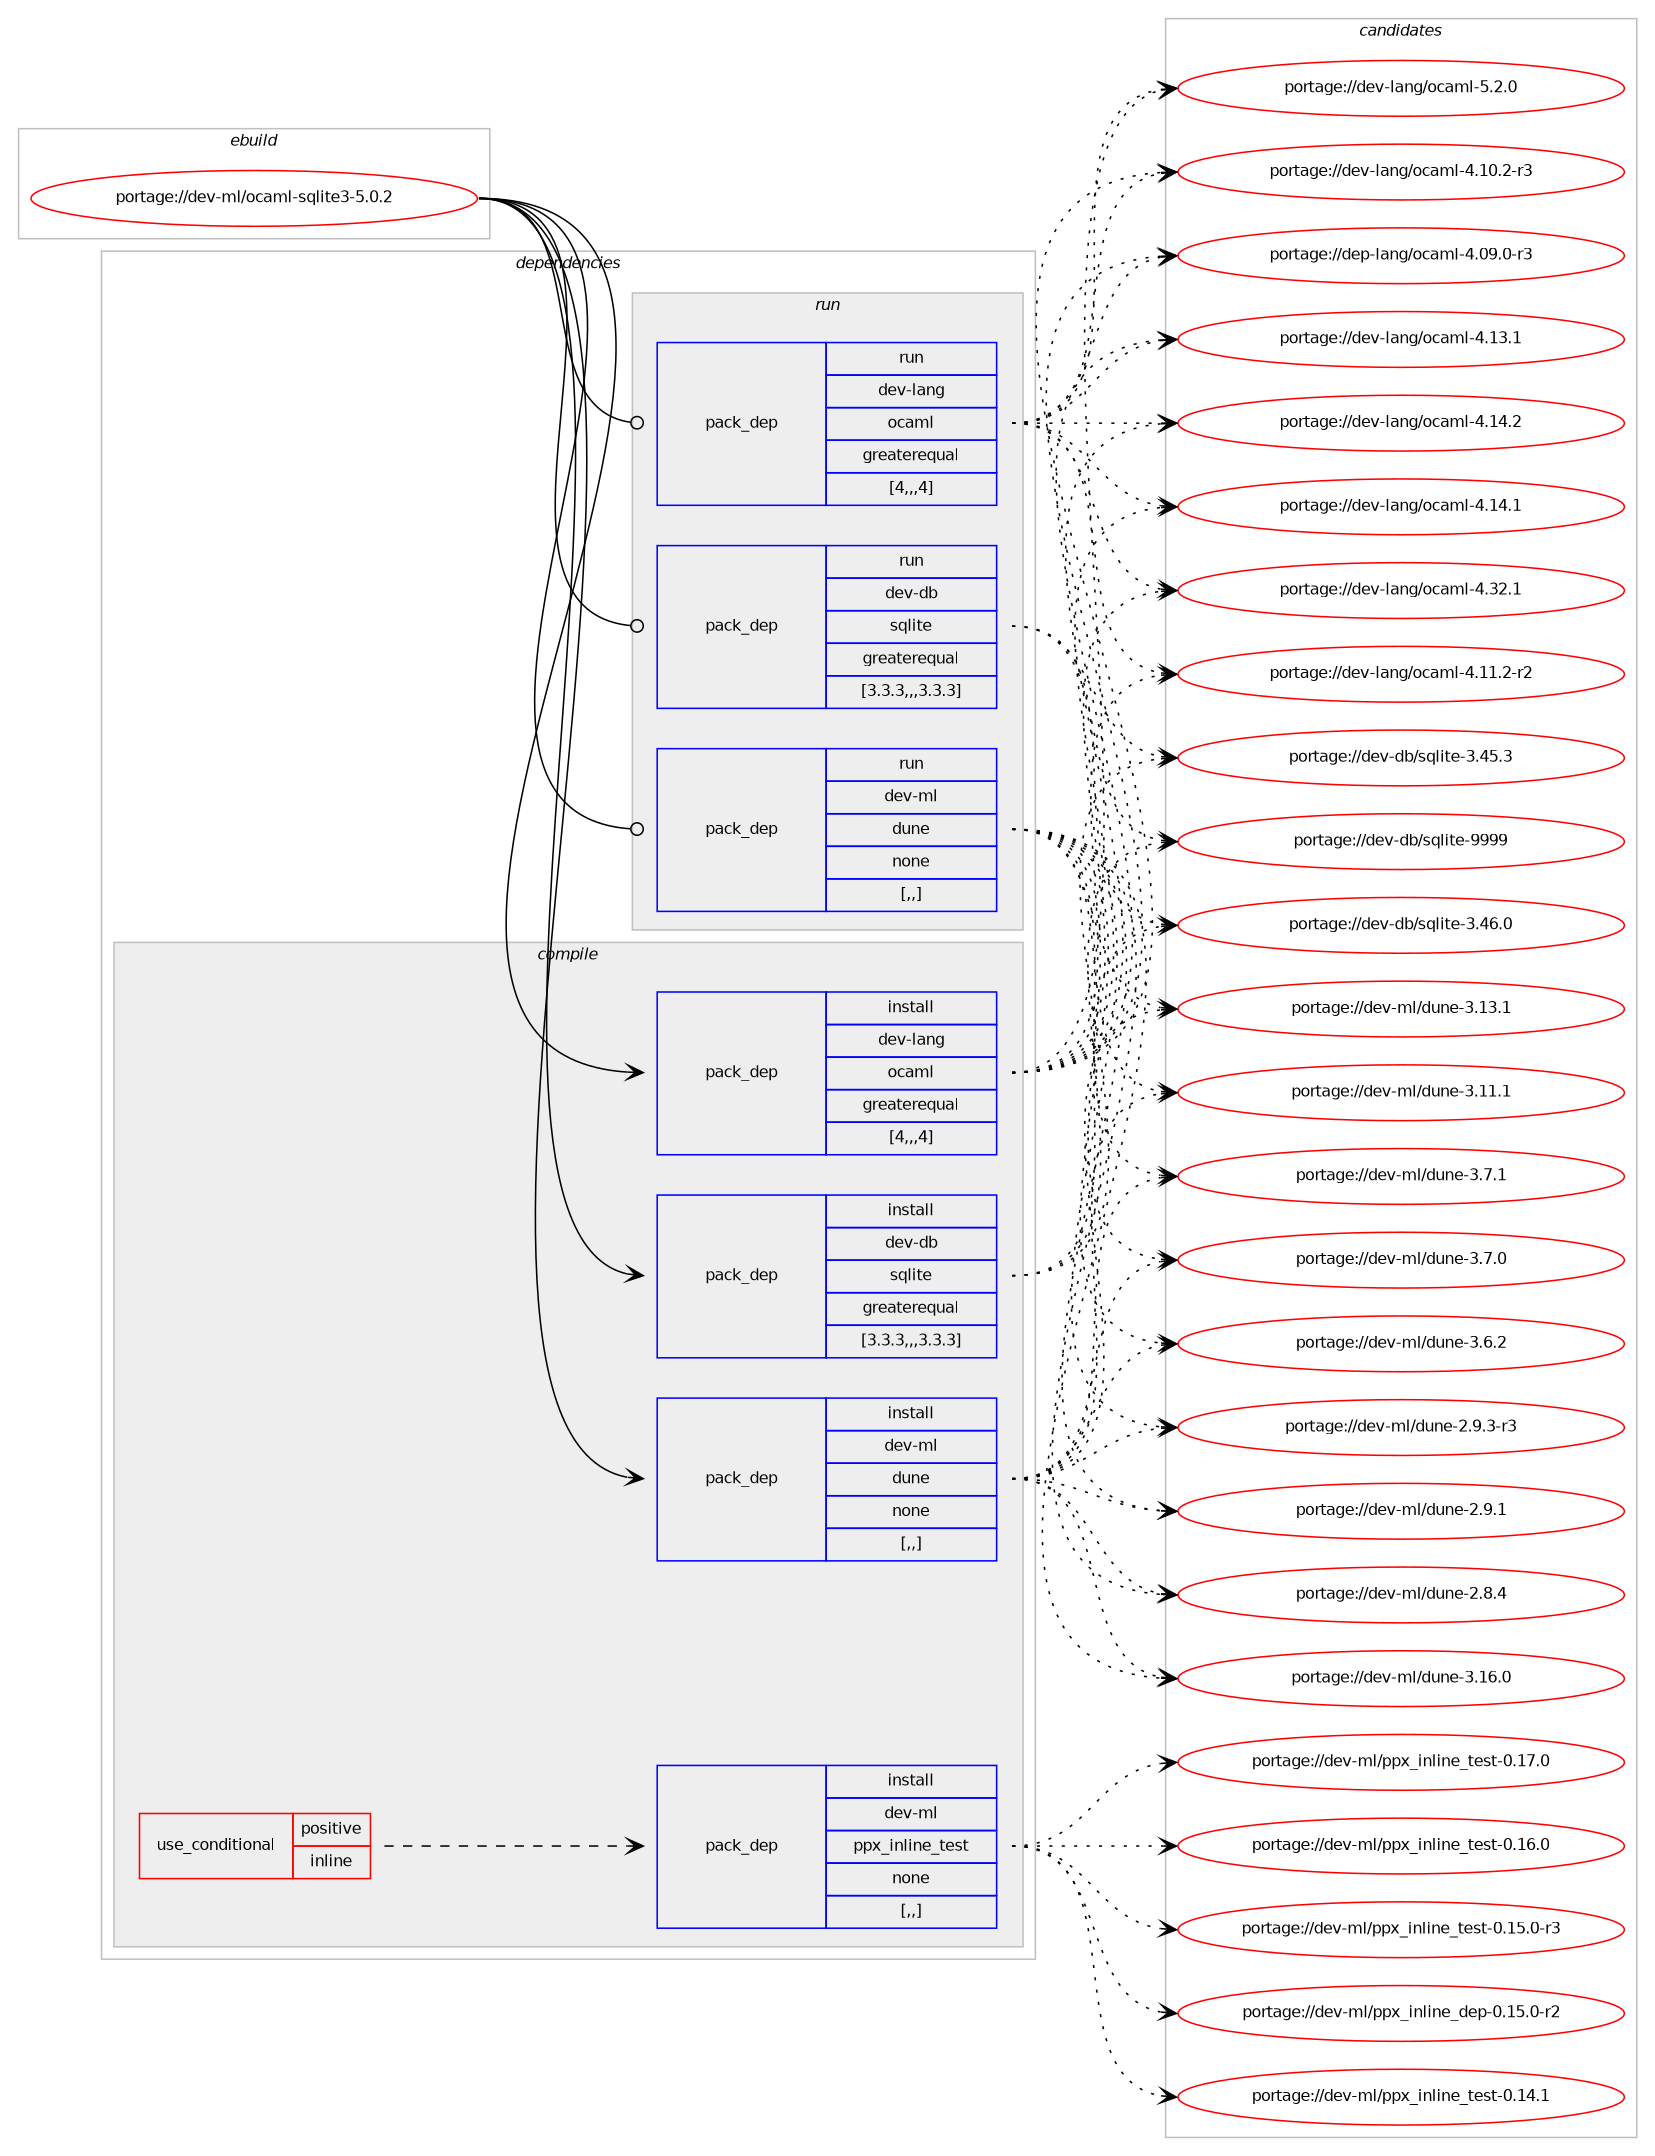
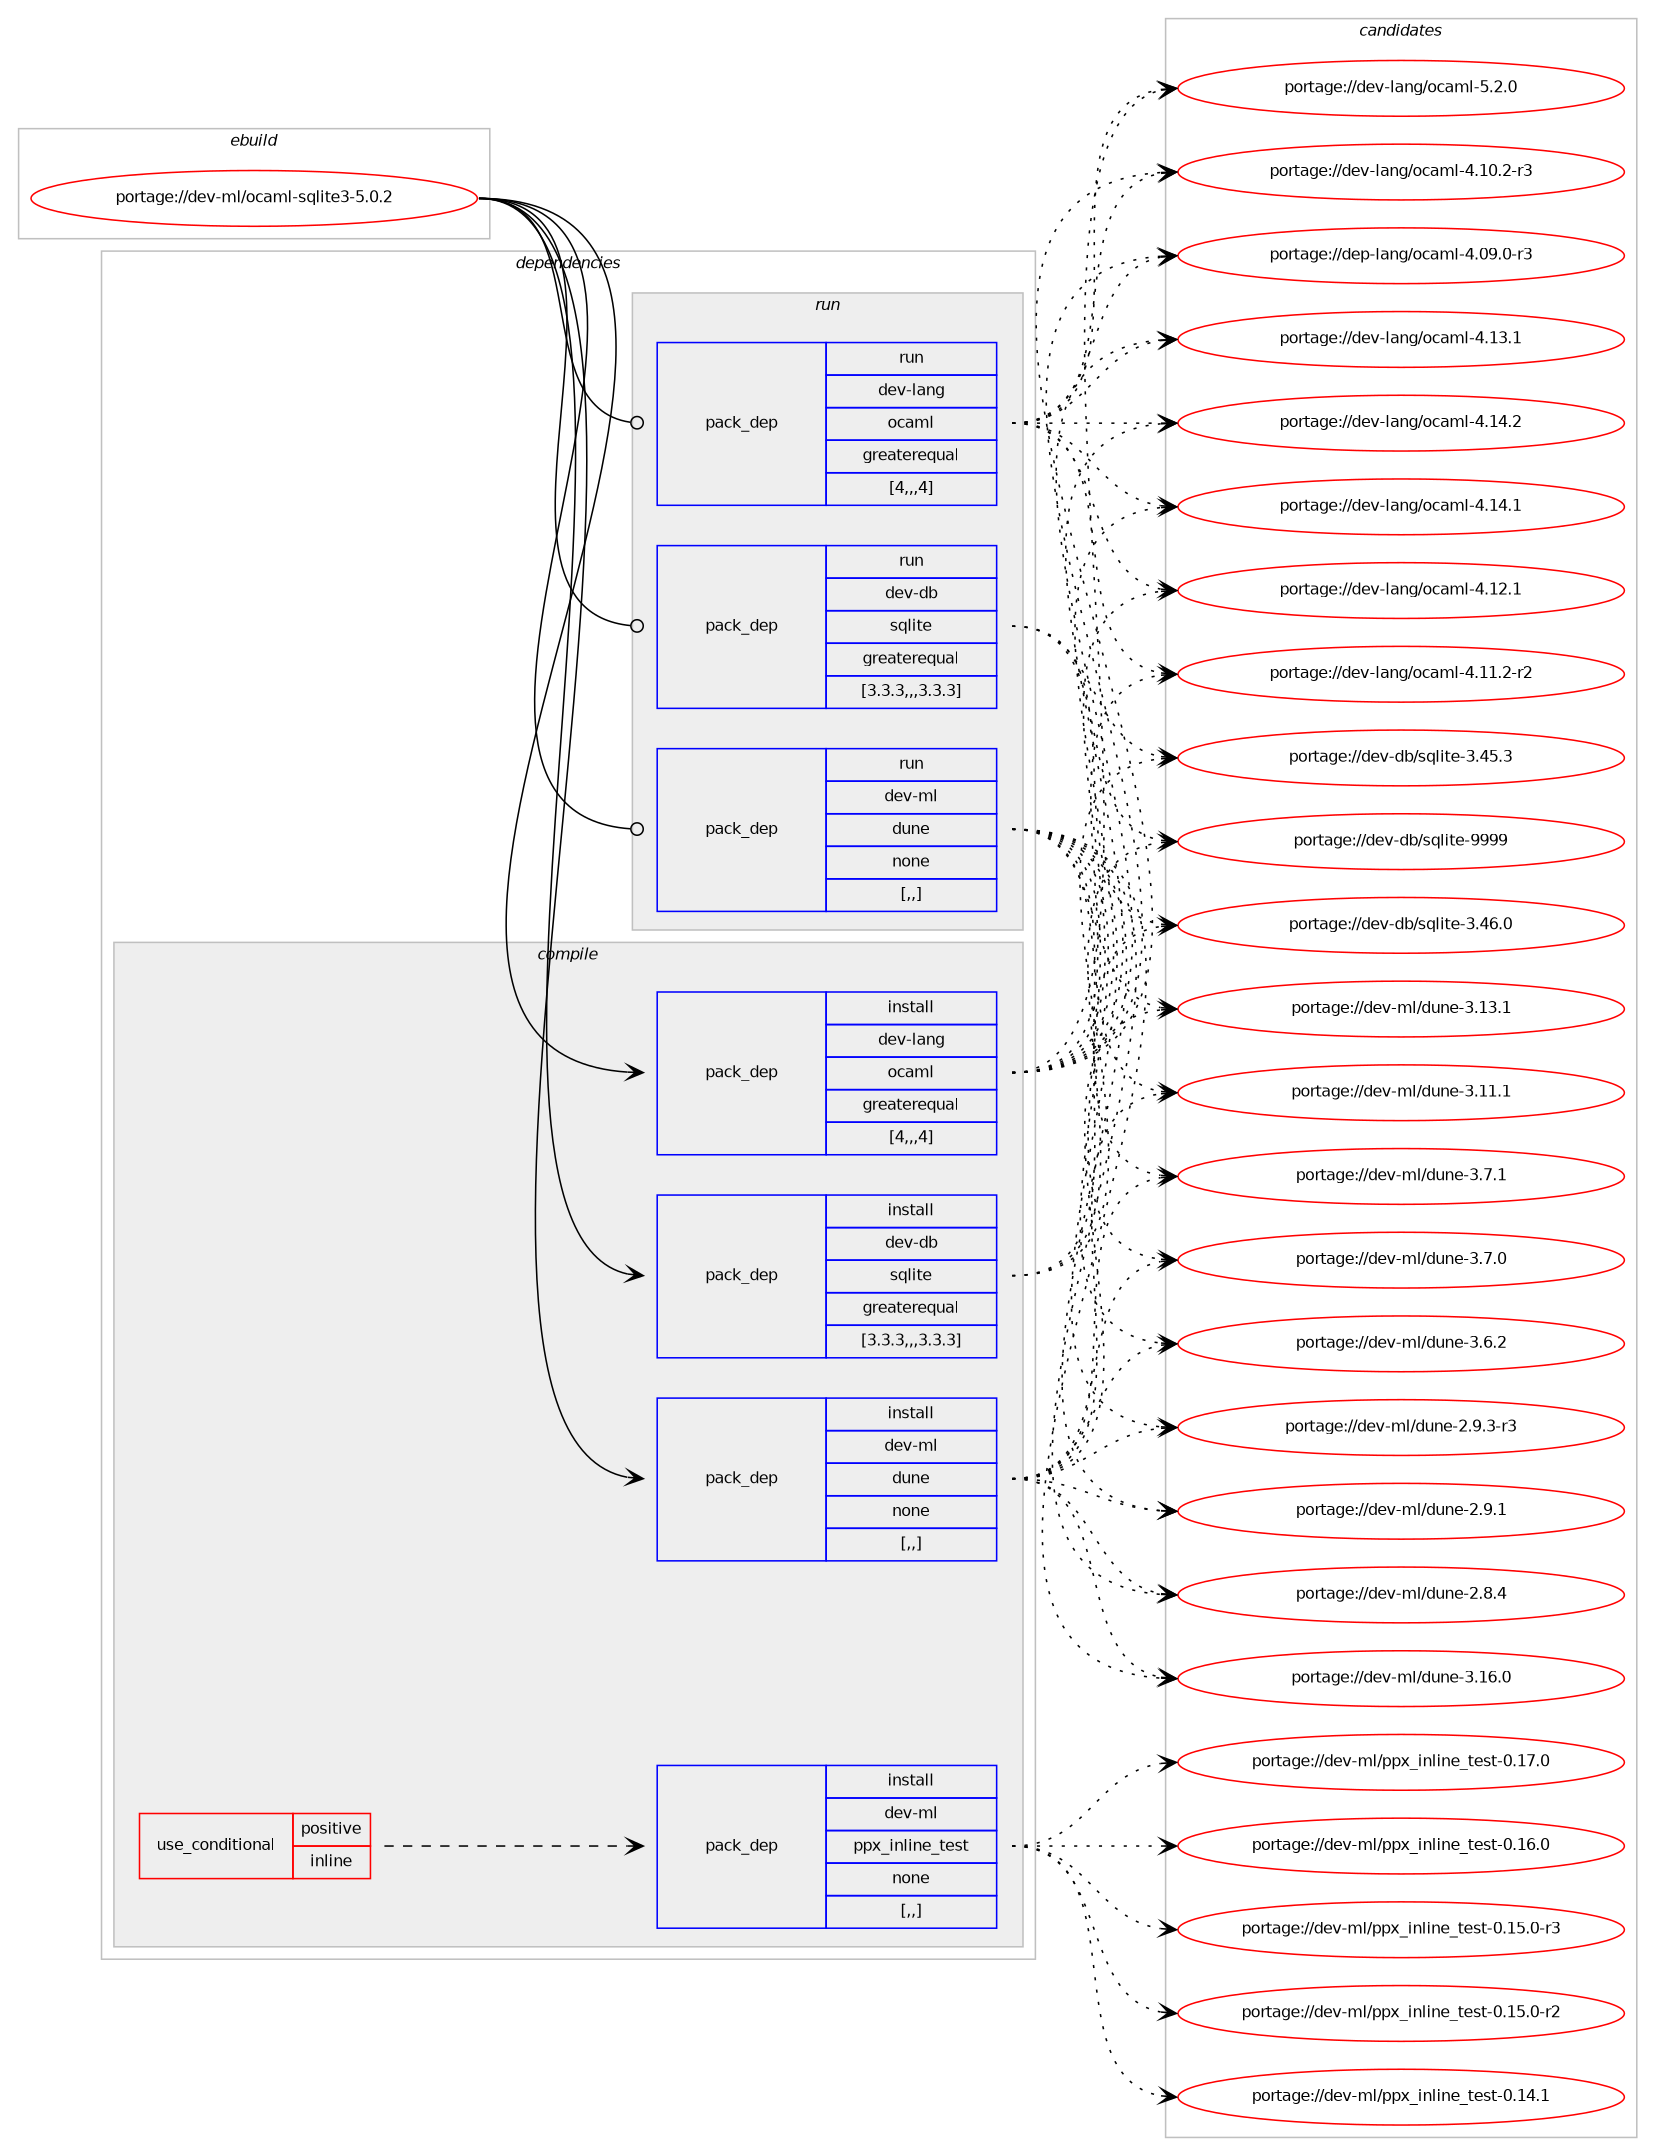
(1401, 591) -> (1401, 591)
(1401, 2013) -> (1401, 2013)
